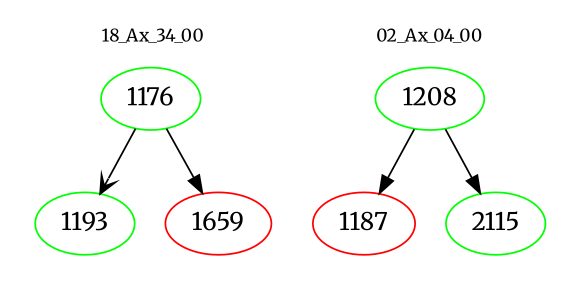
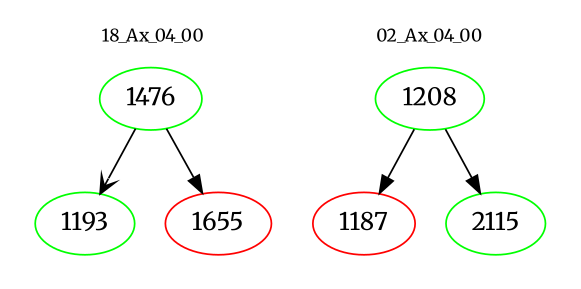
(153, 37) -> (153, 37)
(151, 99) -> (151, 99)
(218, 224) -> (218, 224)
